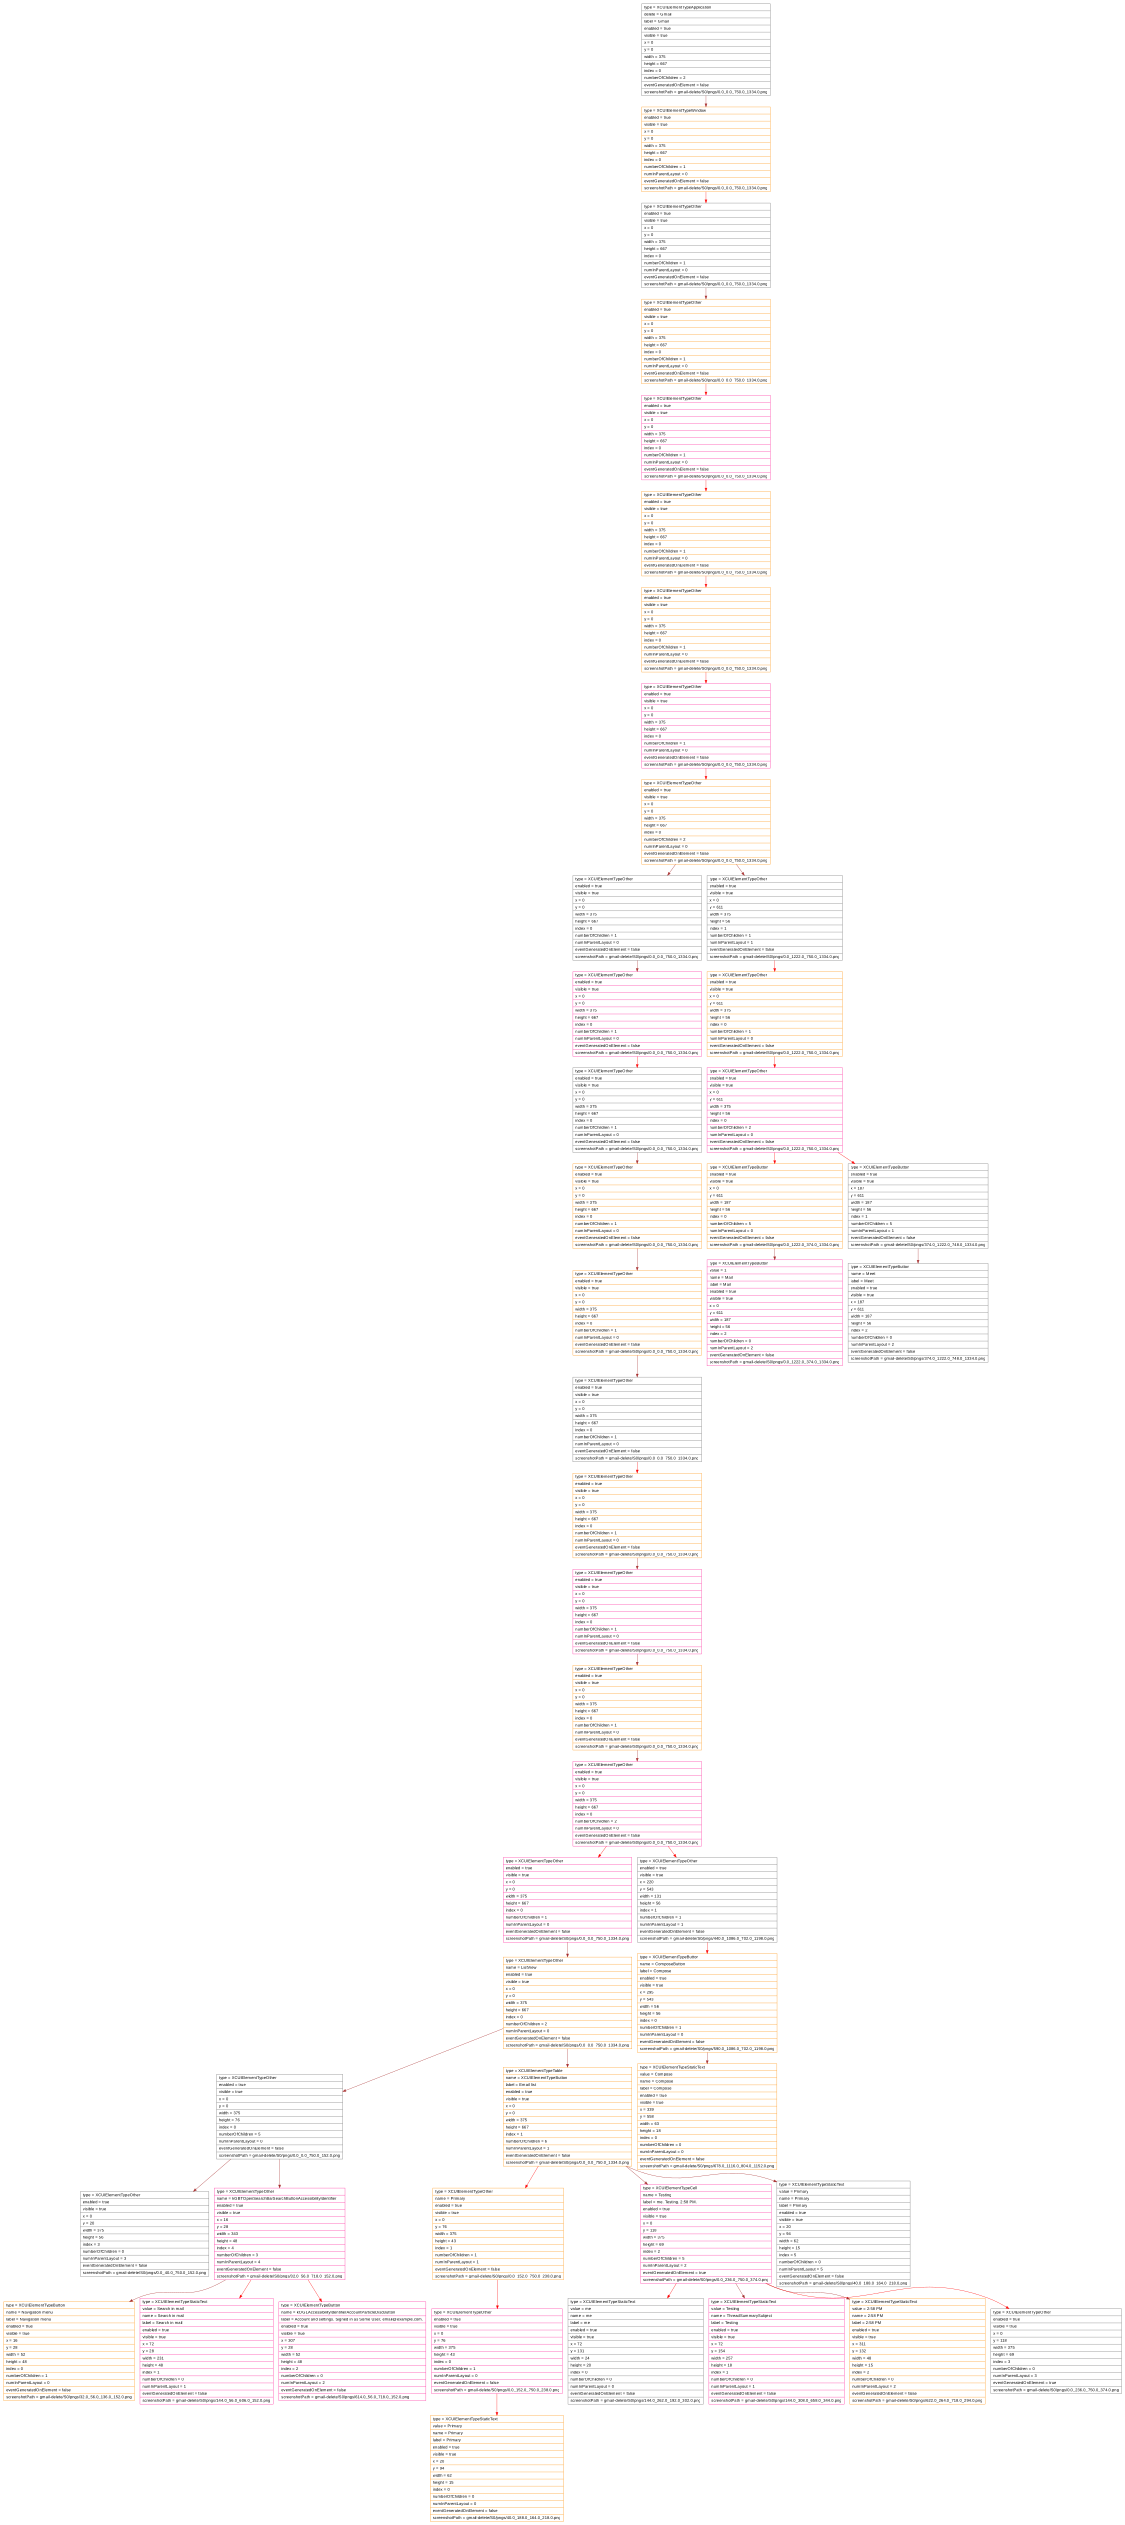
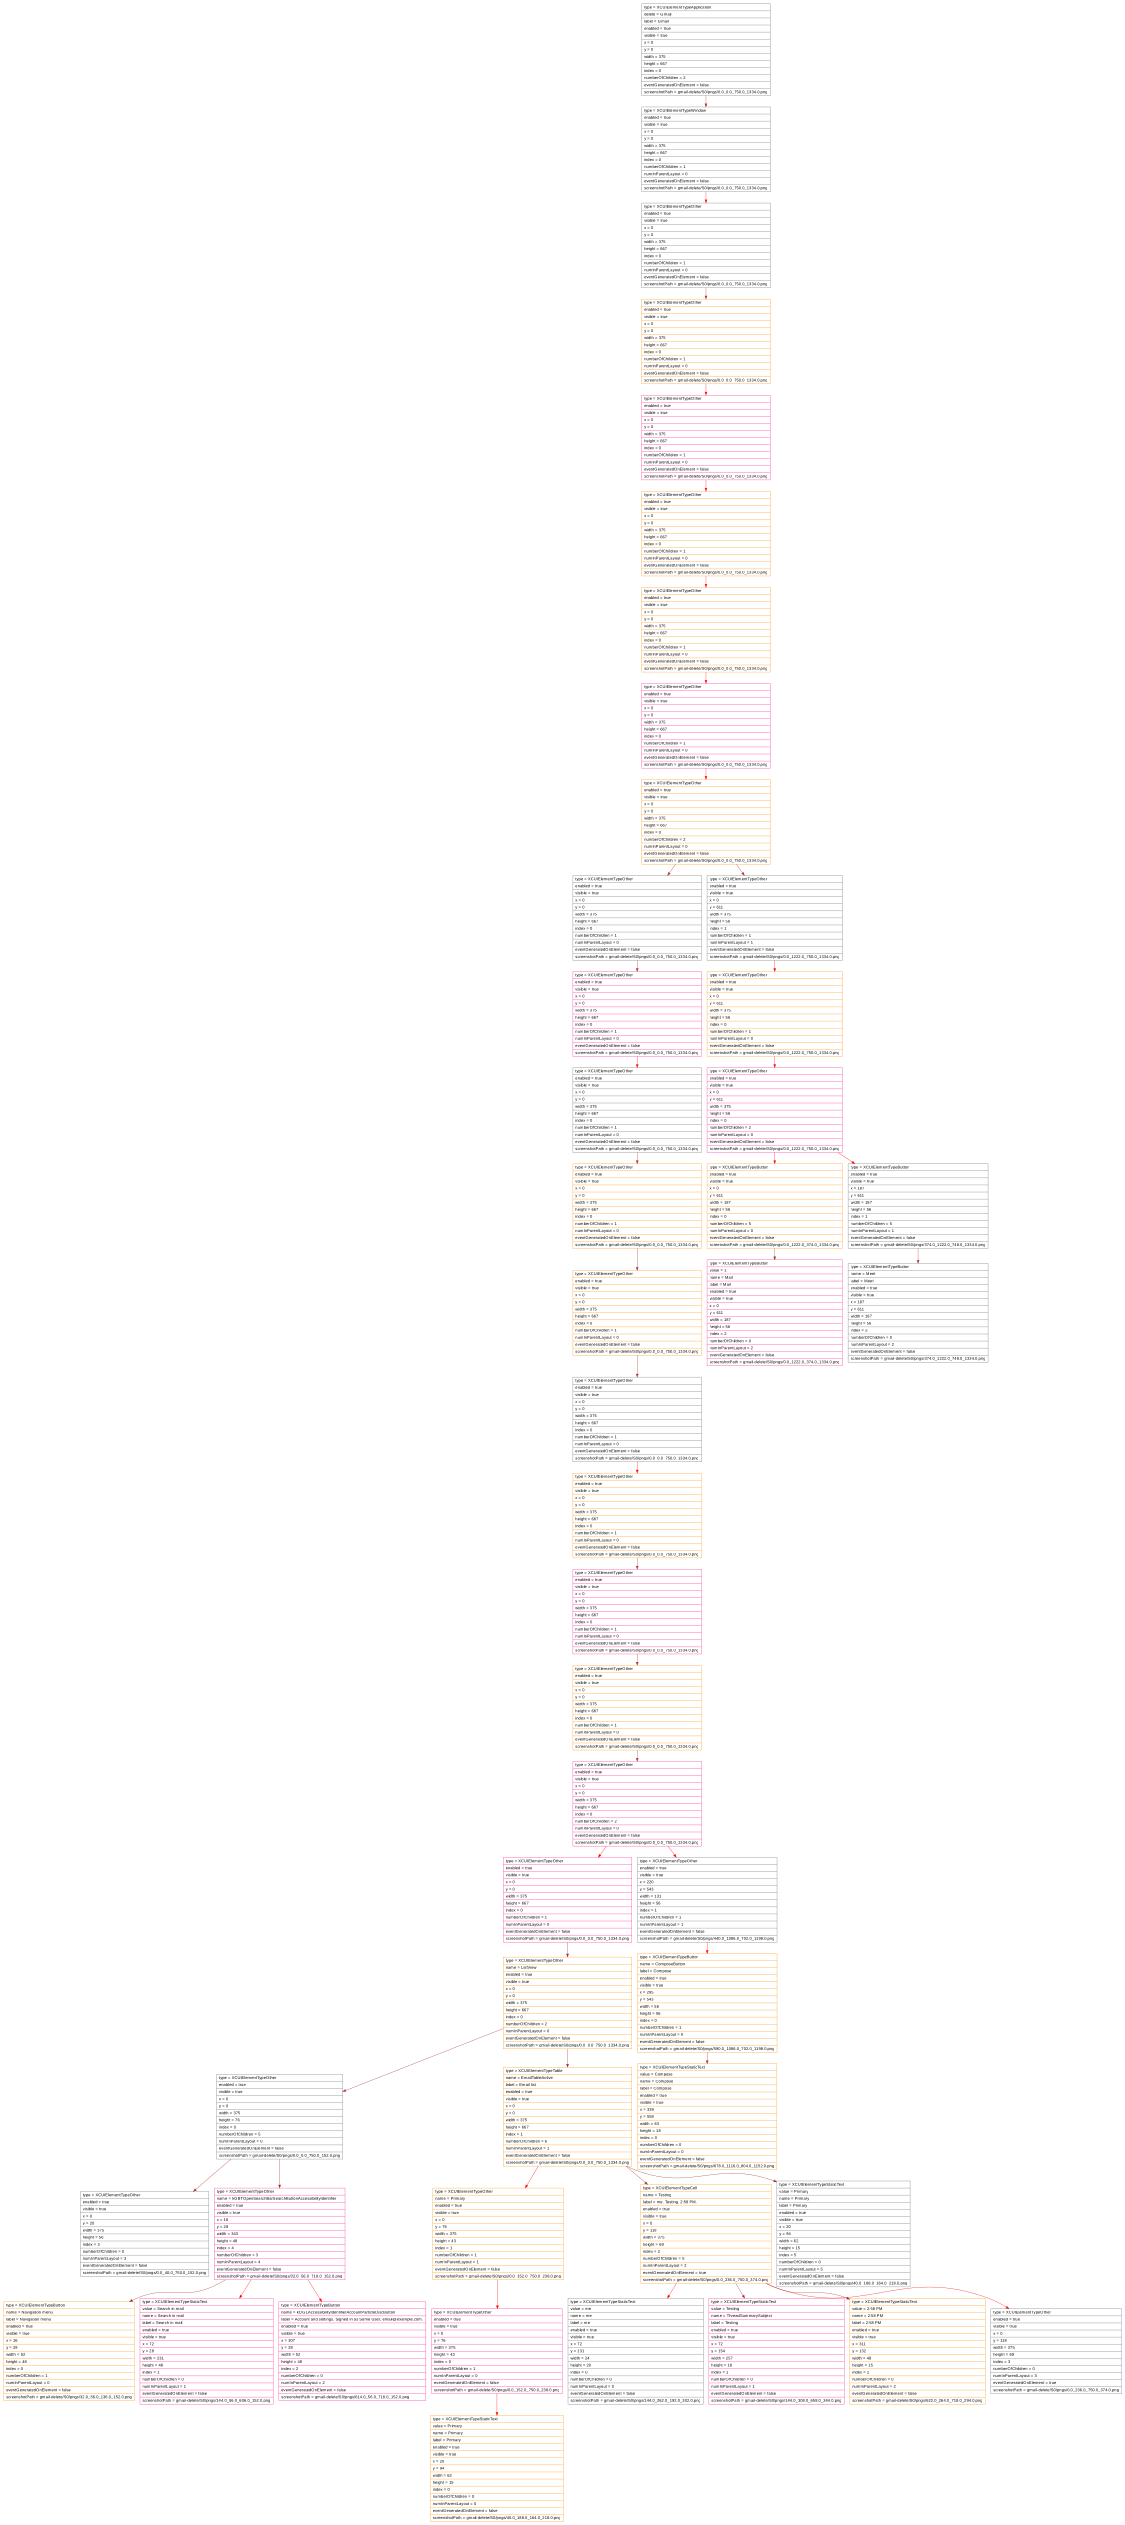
(706, 149) -> (706, 149)
(537, 2078) -> (529, 2078)
(706, 2234) -> (706, 2234)
